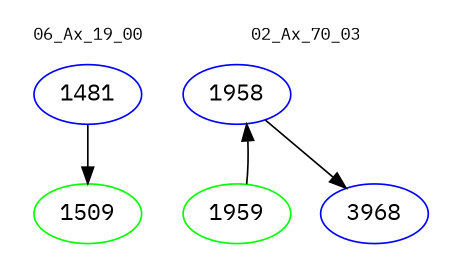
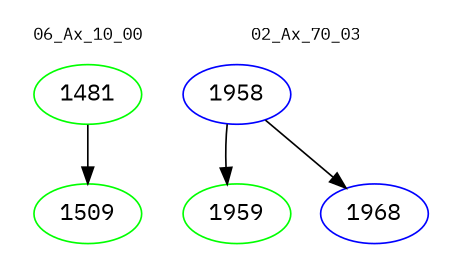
(89, 36) -> (89, 36)
(88, 94) -> (88, 94)
(248, 163) -> (226, 146)
(374, 214) -> (374, 214)
